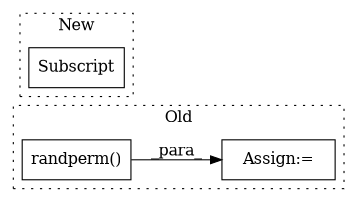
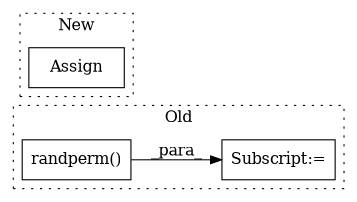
(77, 68) -> (77, 68)
(279, 160) -> (279, 160)
